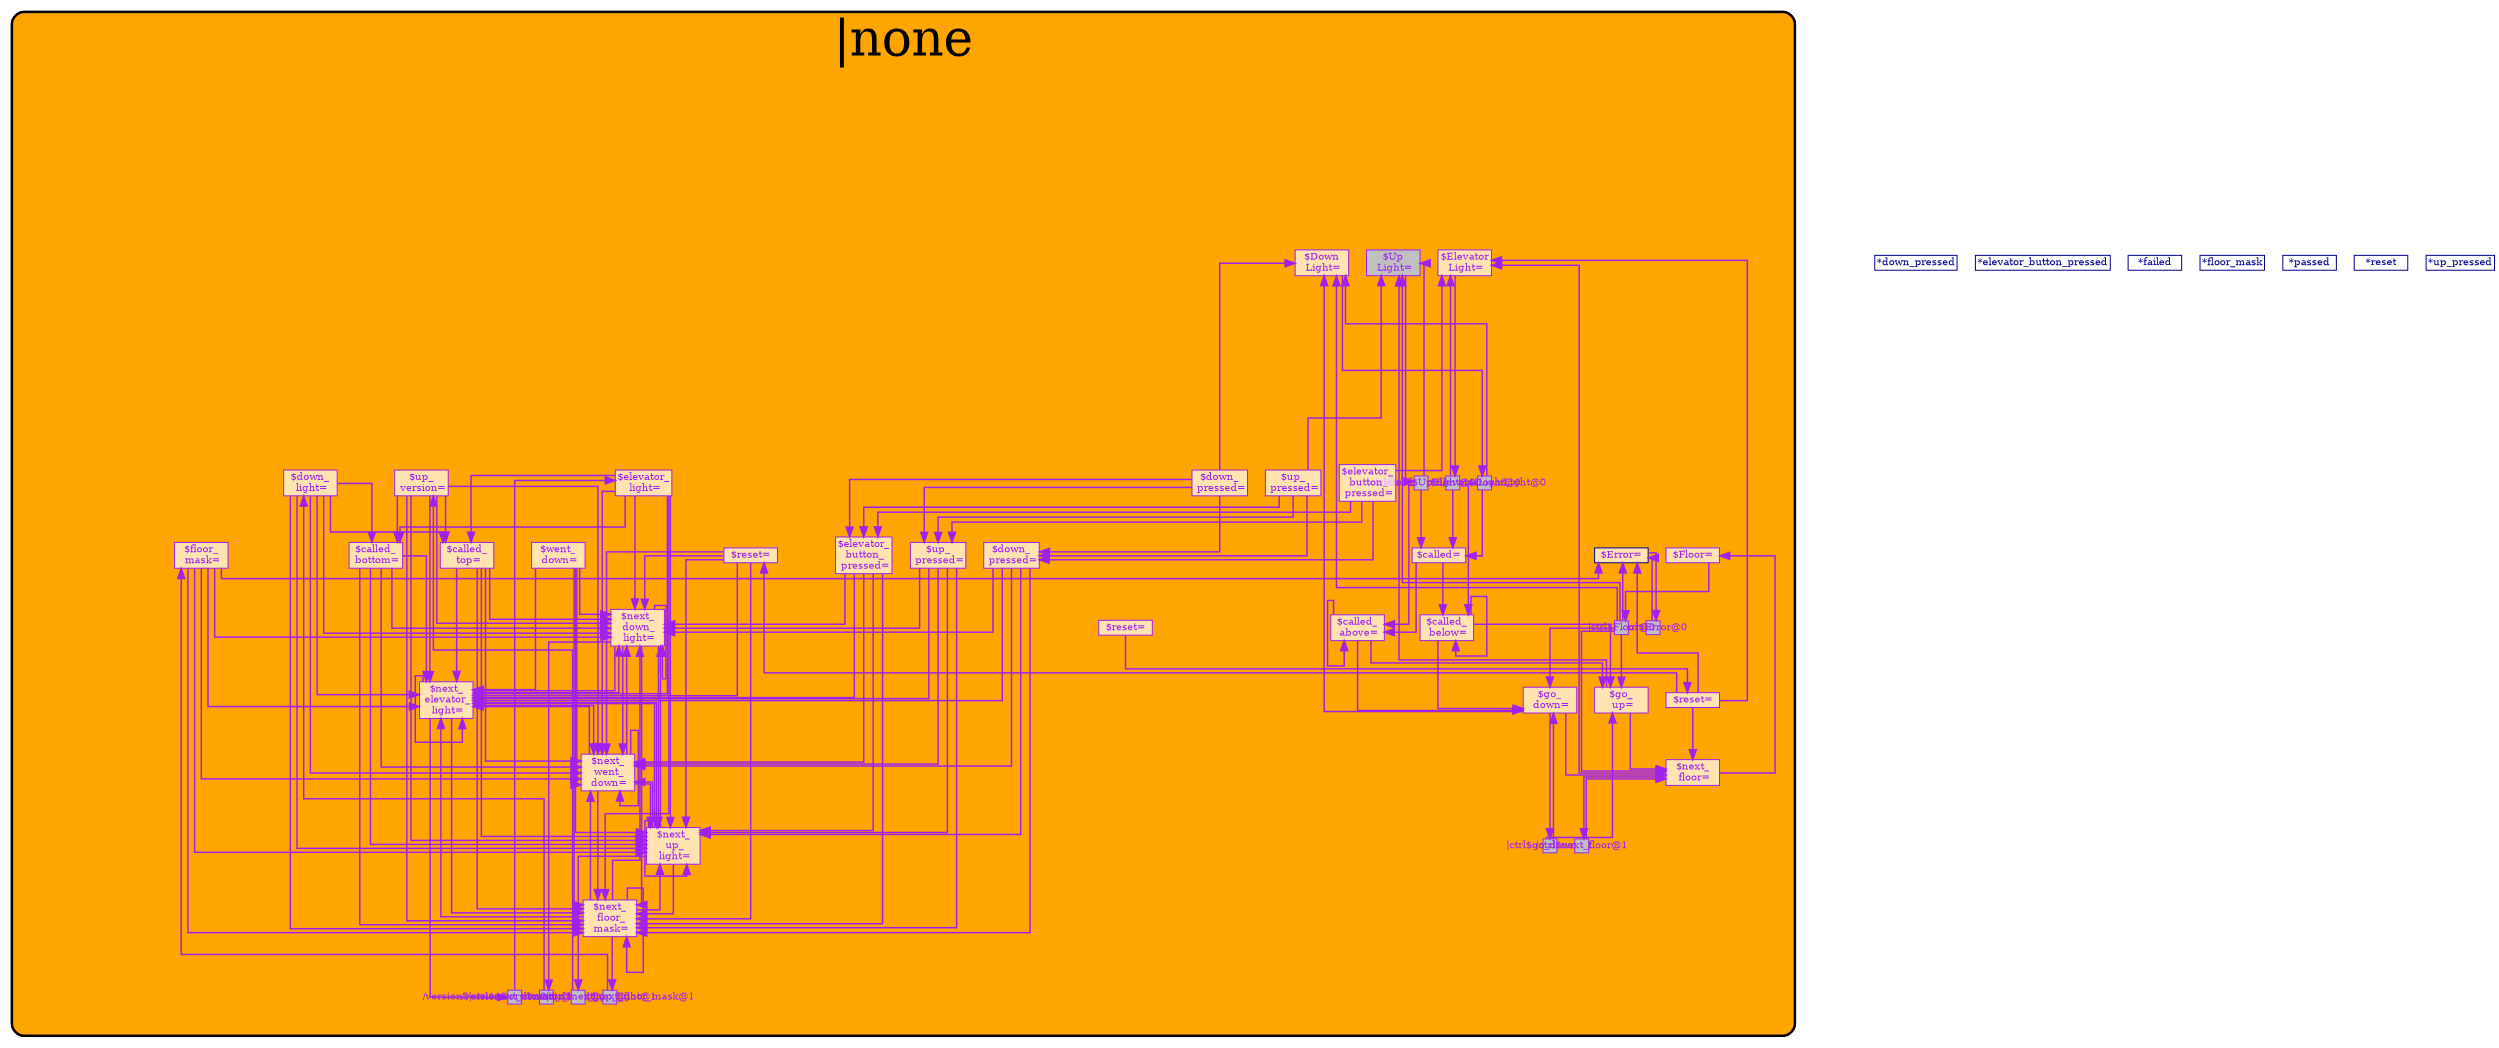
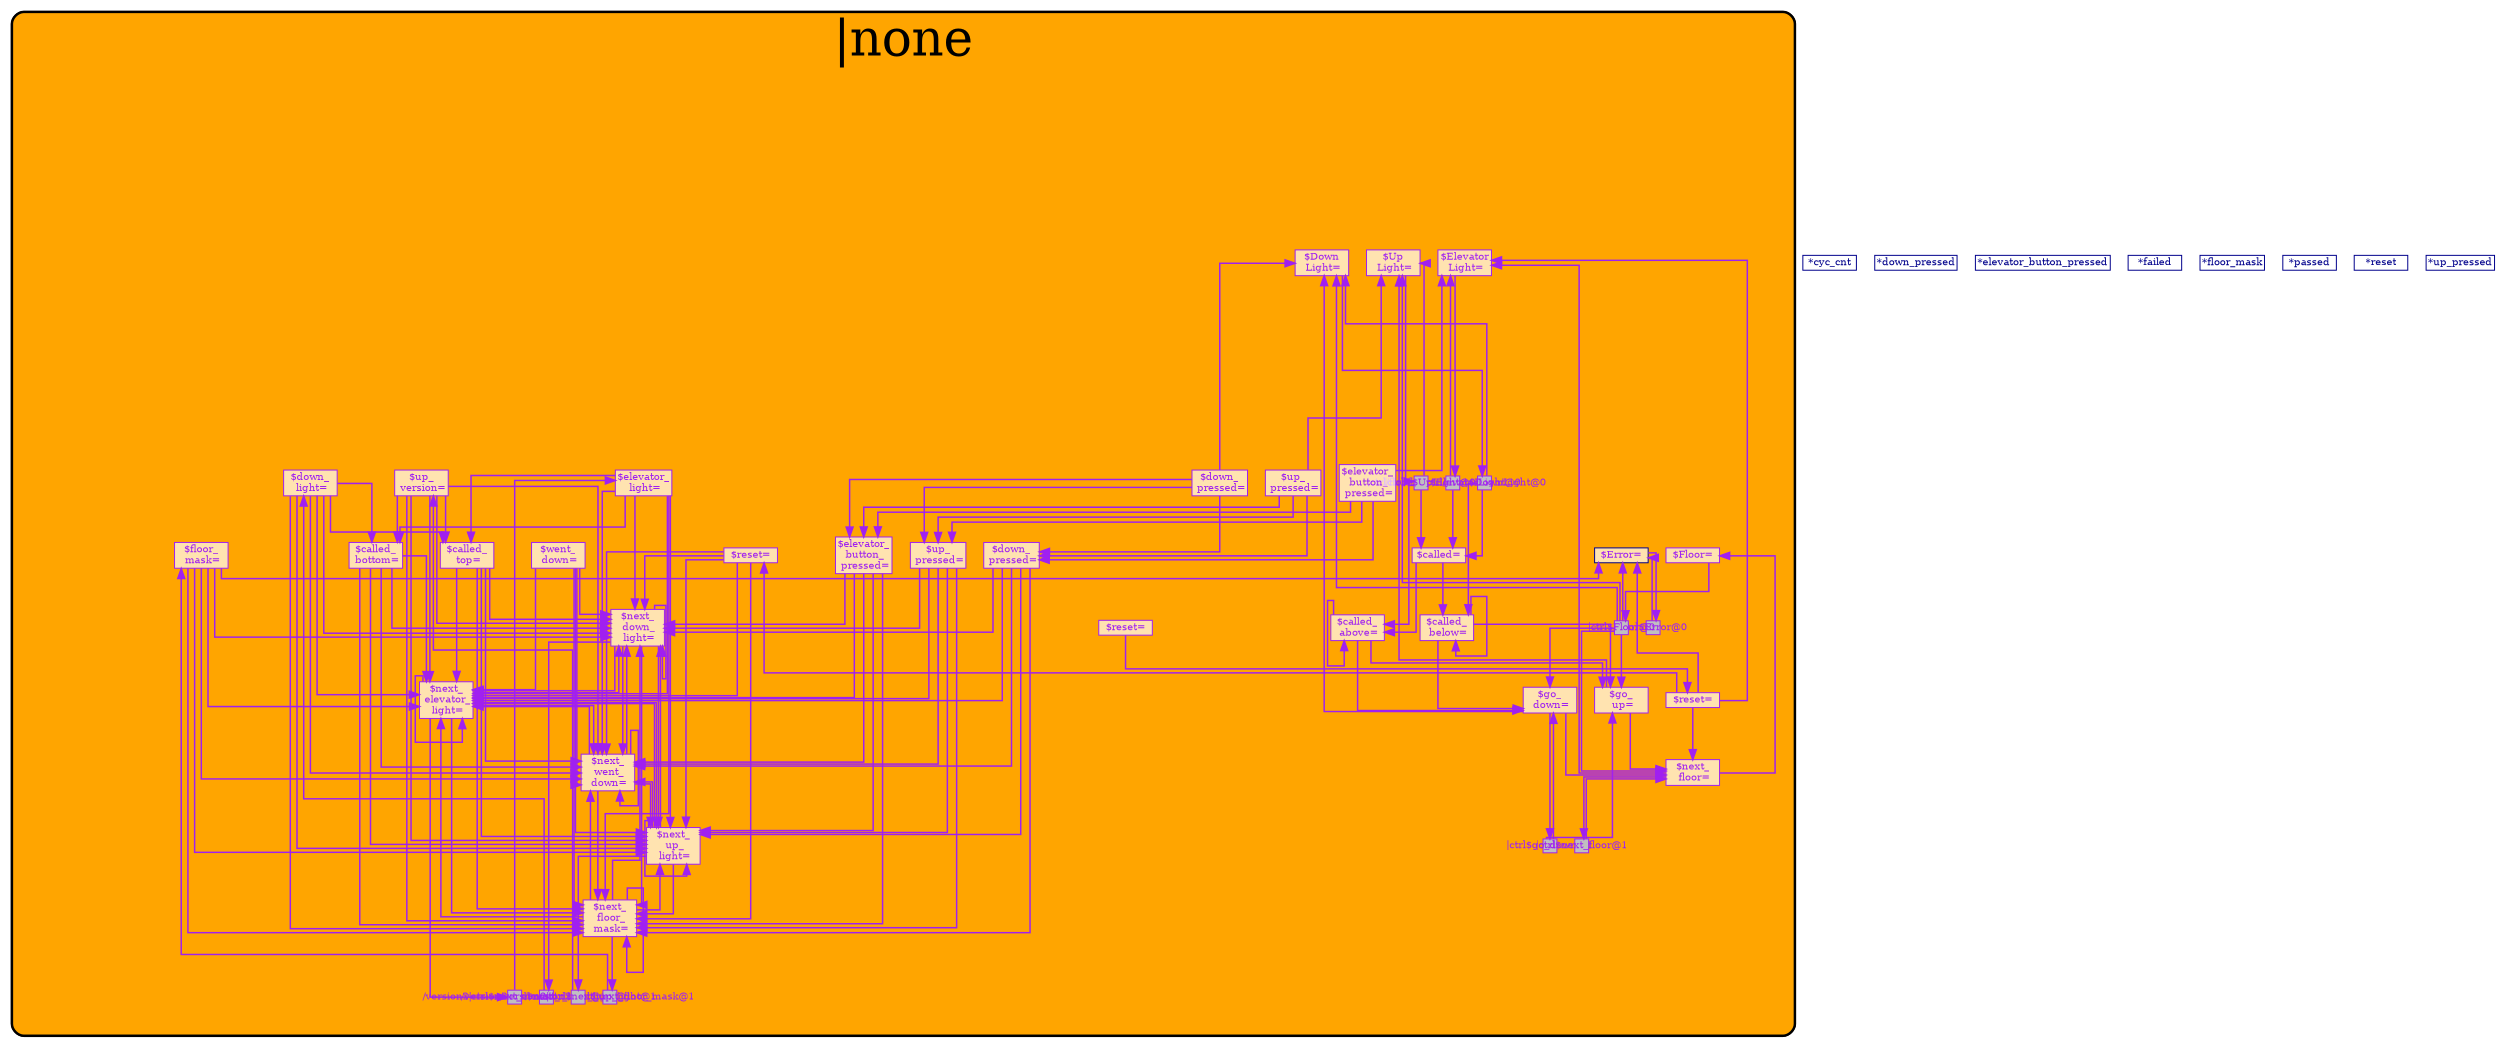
(1393, 263) -> (1393, 263)
none -> (1830, 263)
